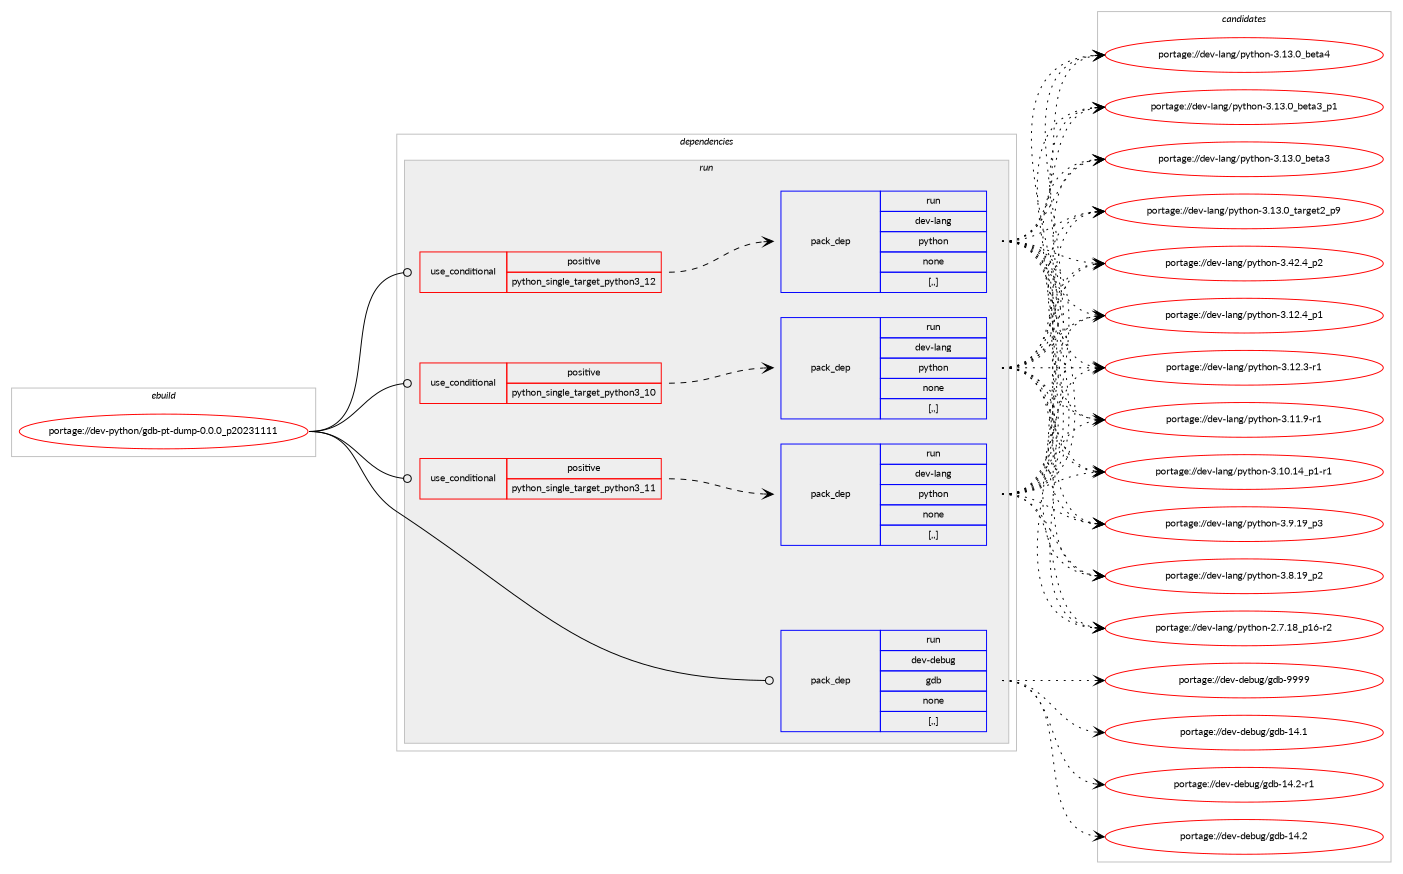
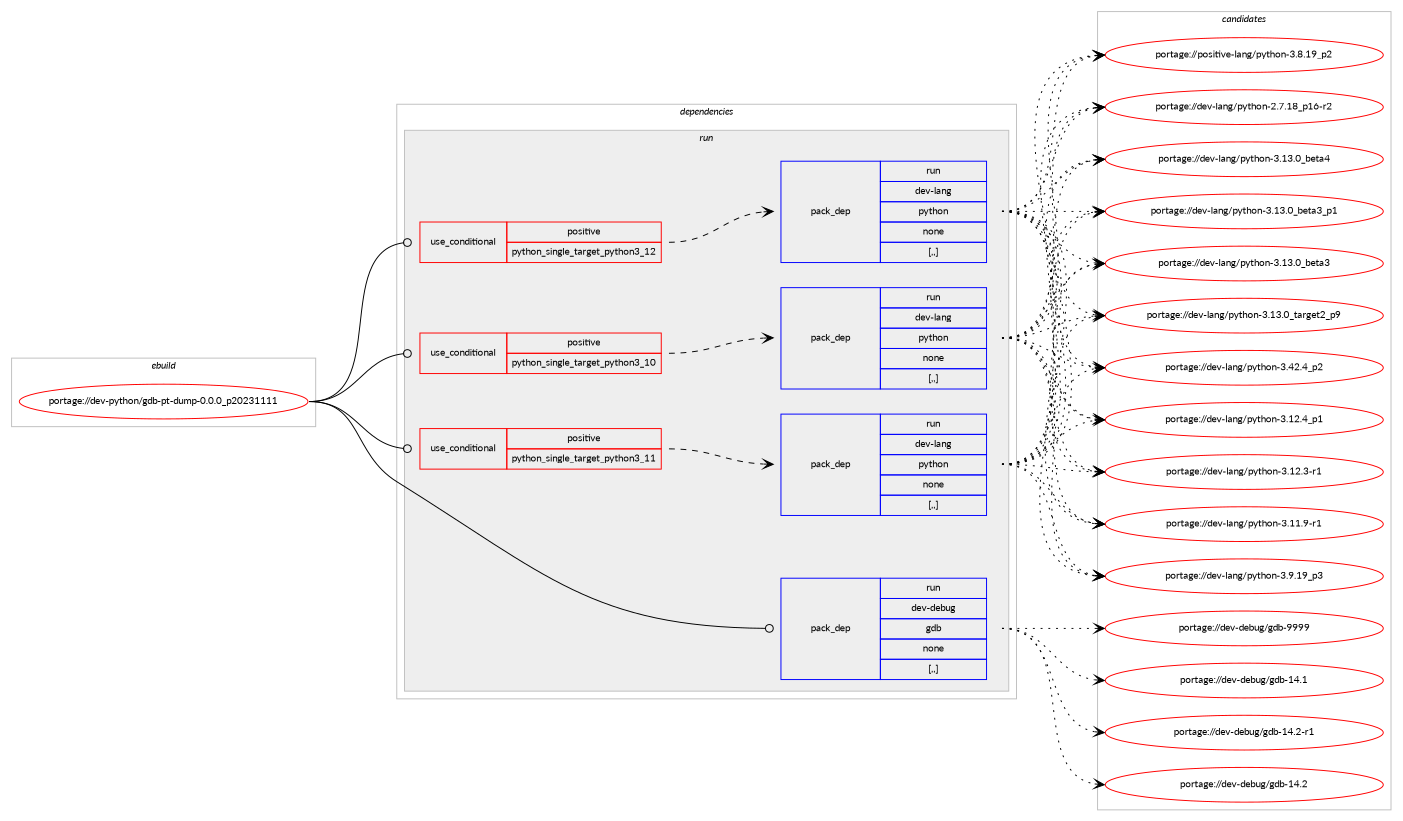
(1244, 472) -> none
(1244, 576) -> (1244, 55)
